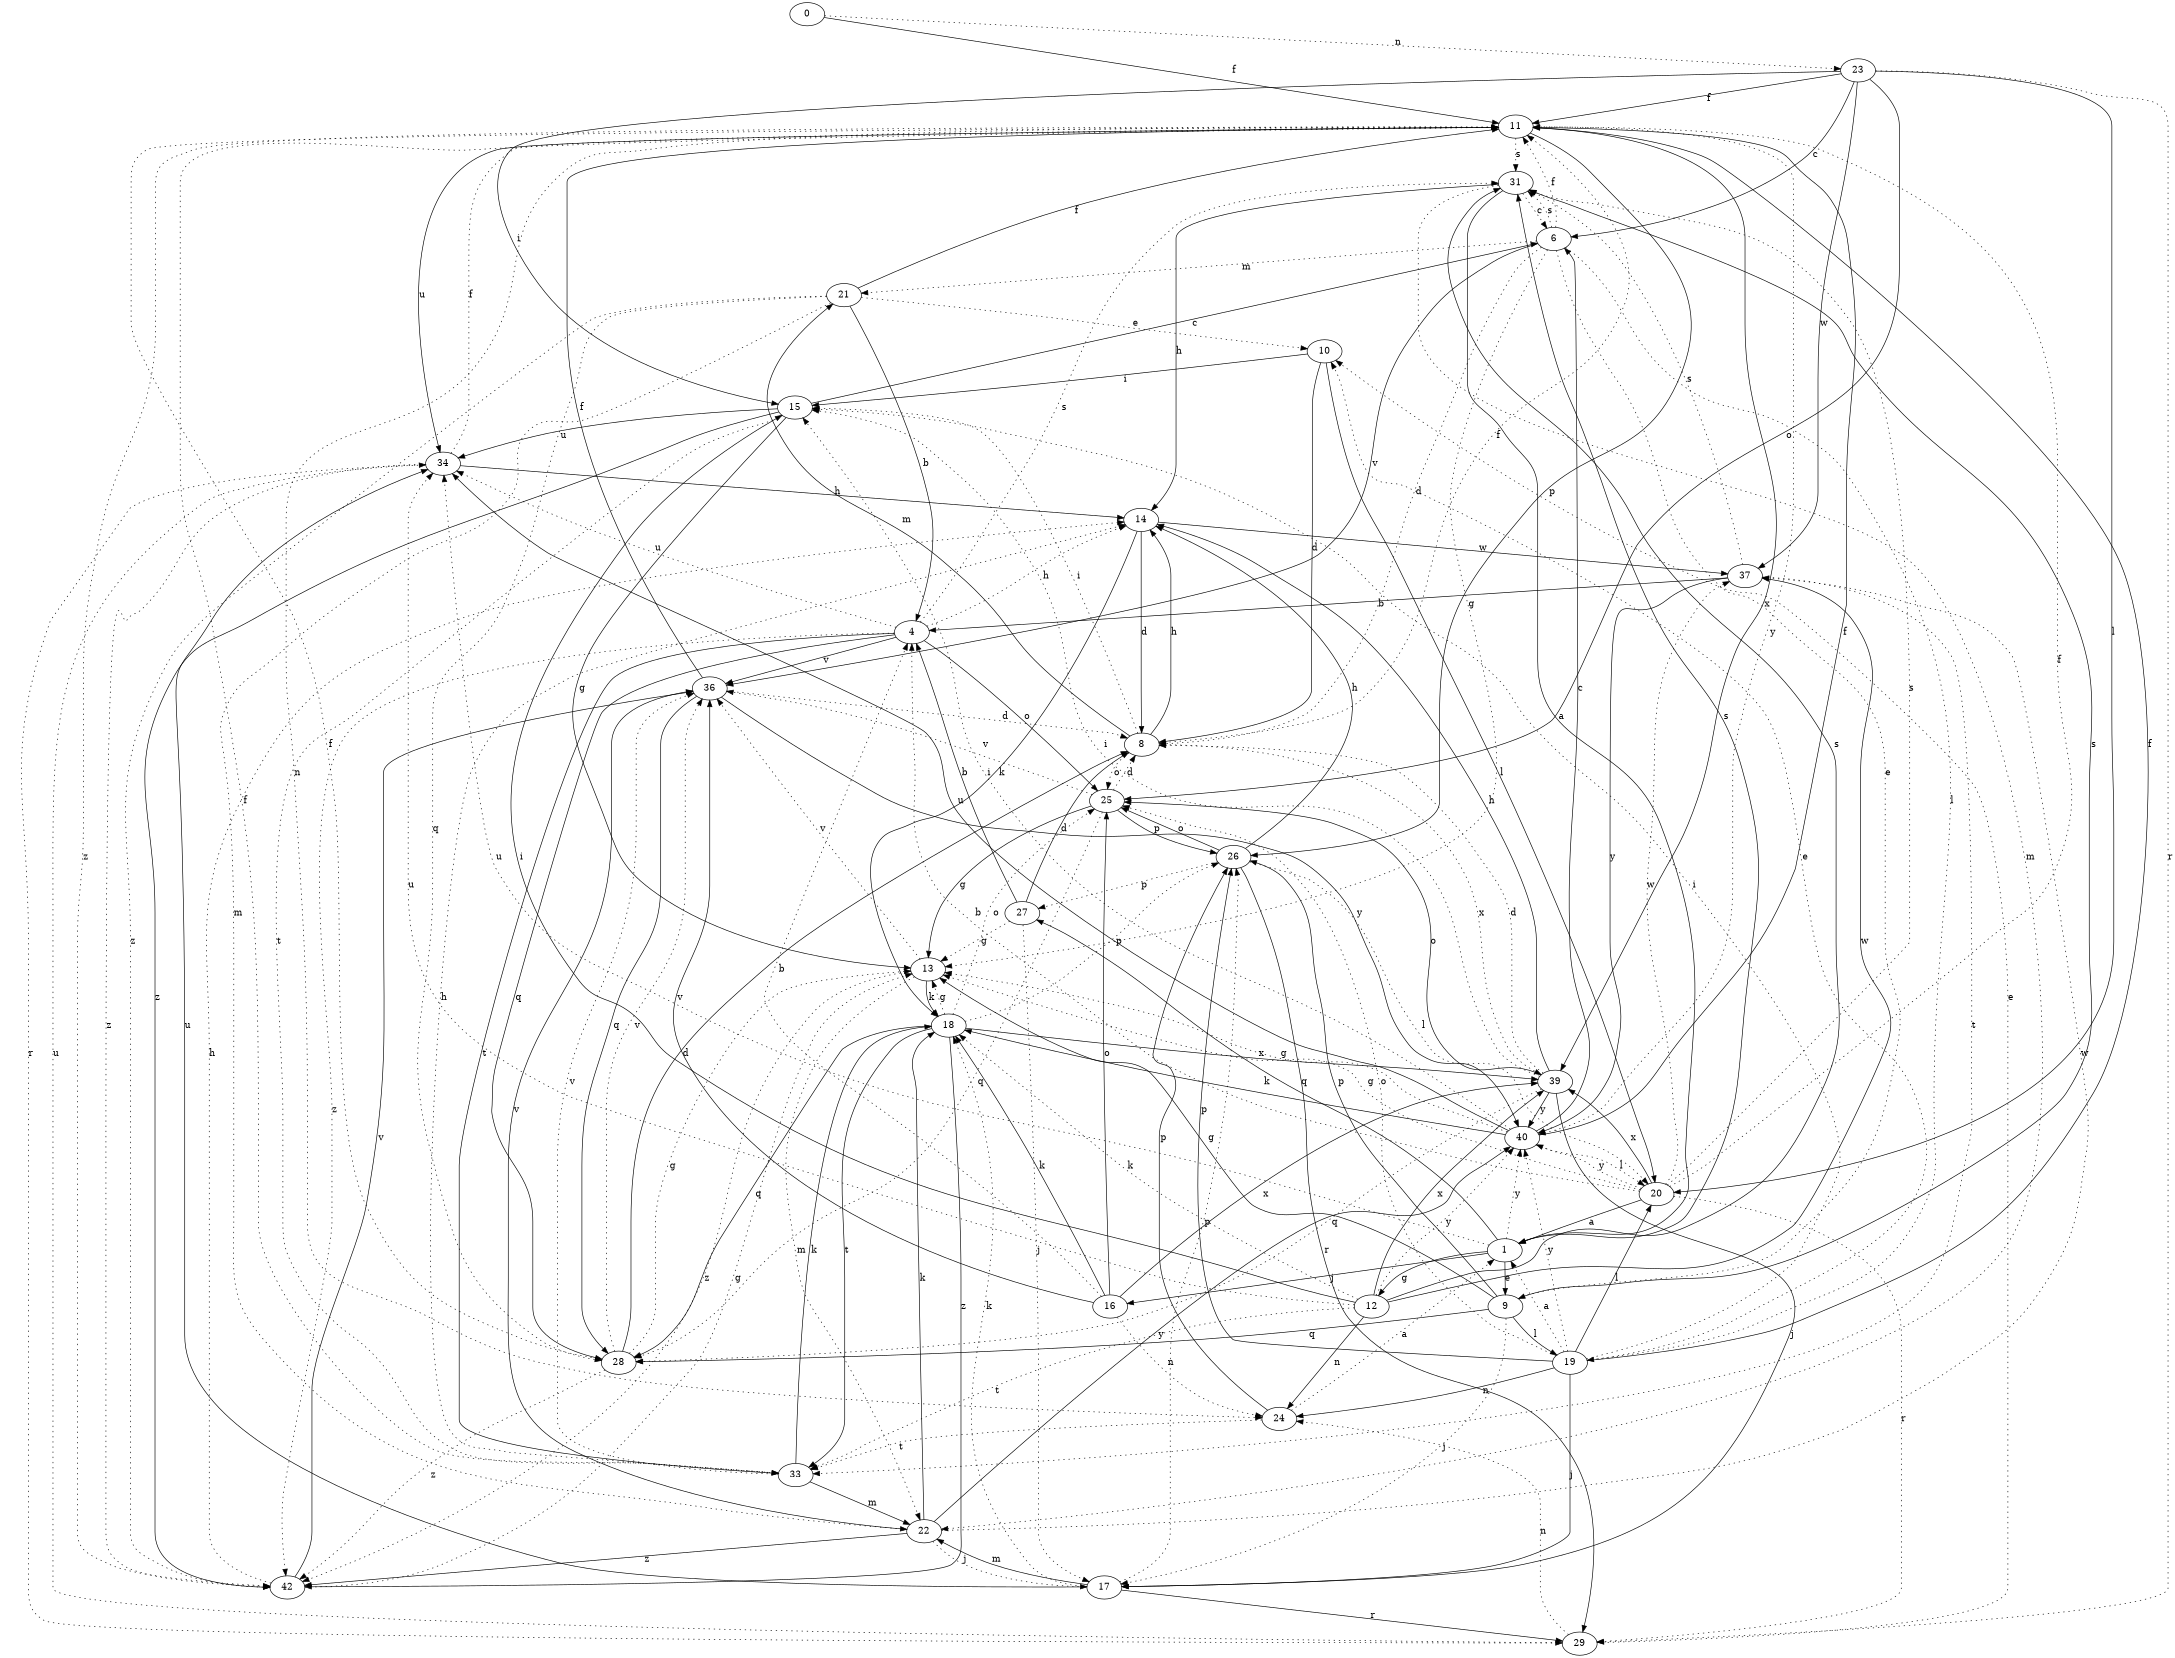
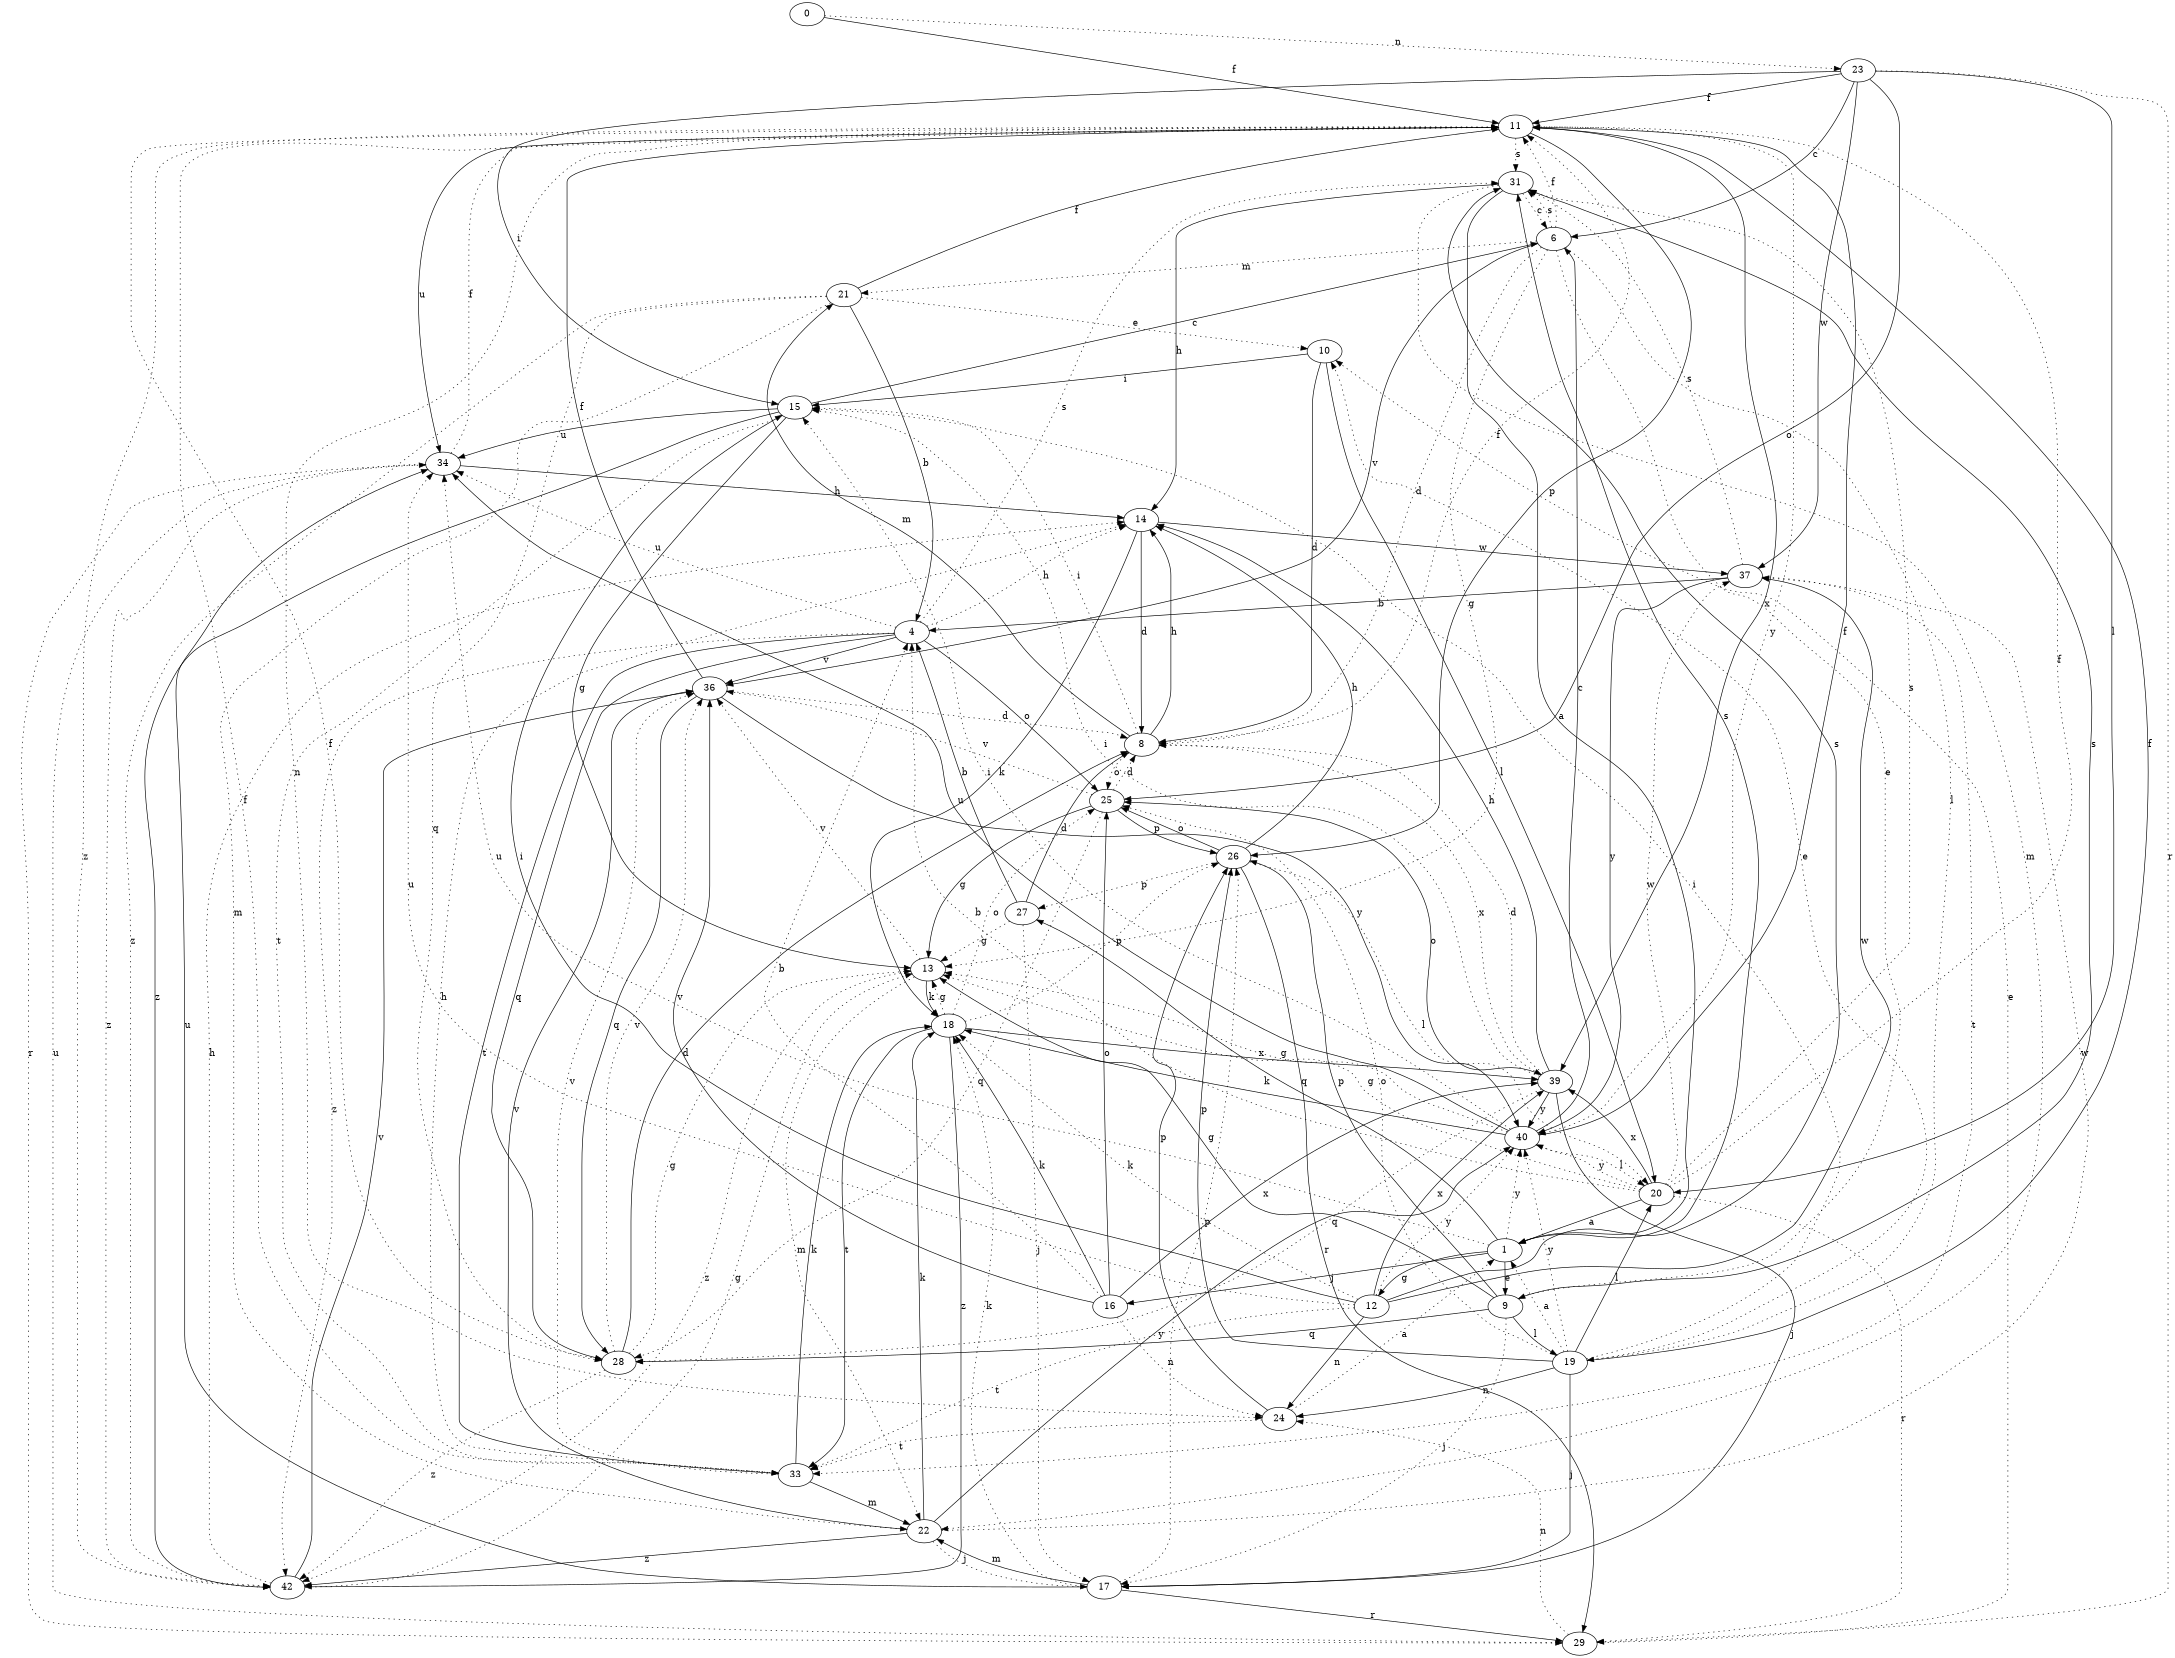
(779, 1146) -> none
